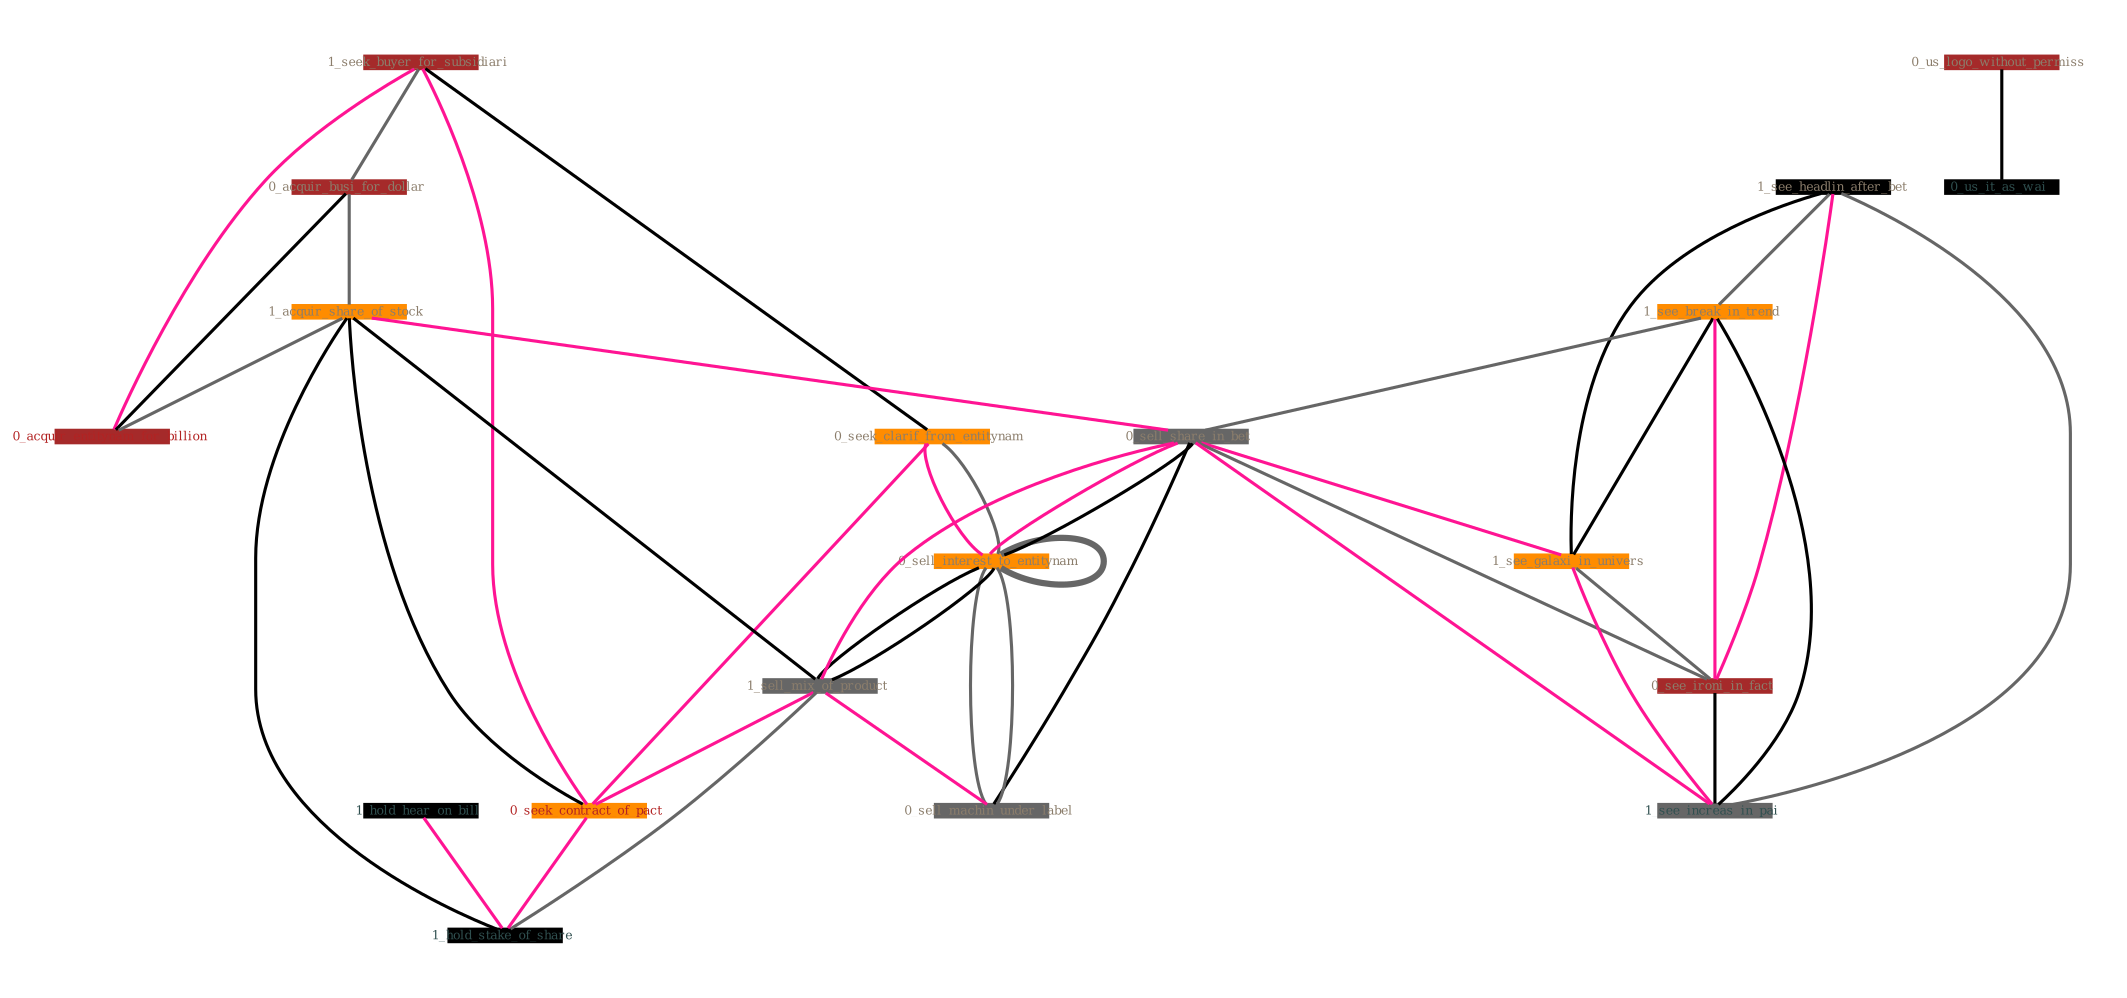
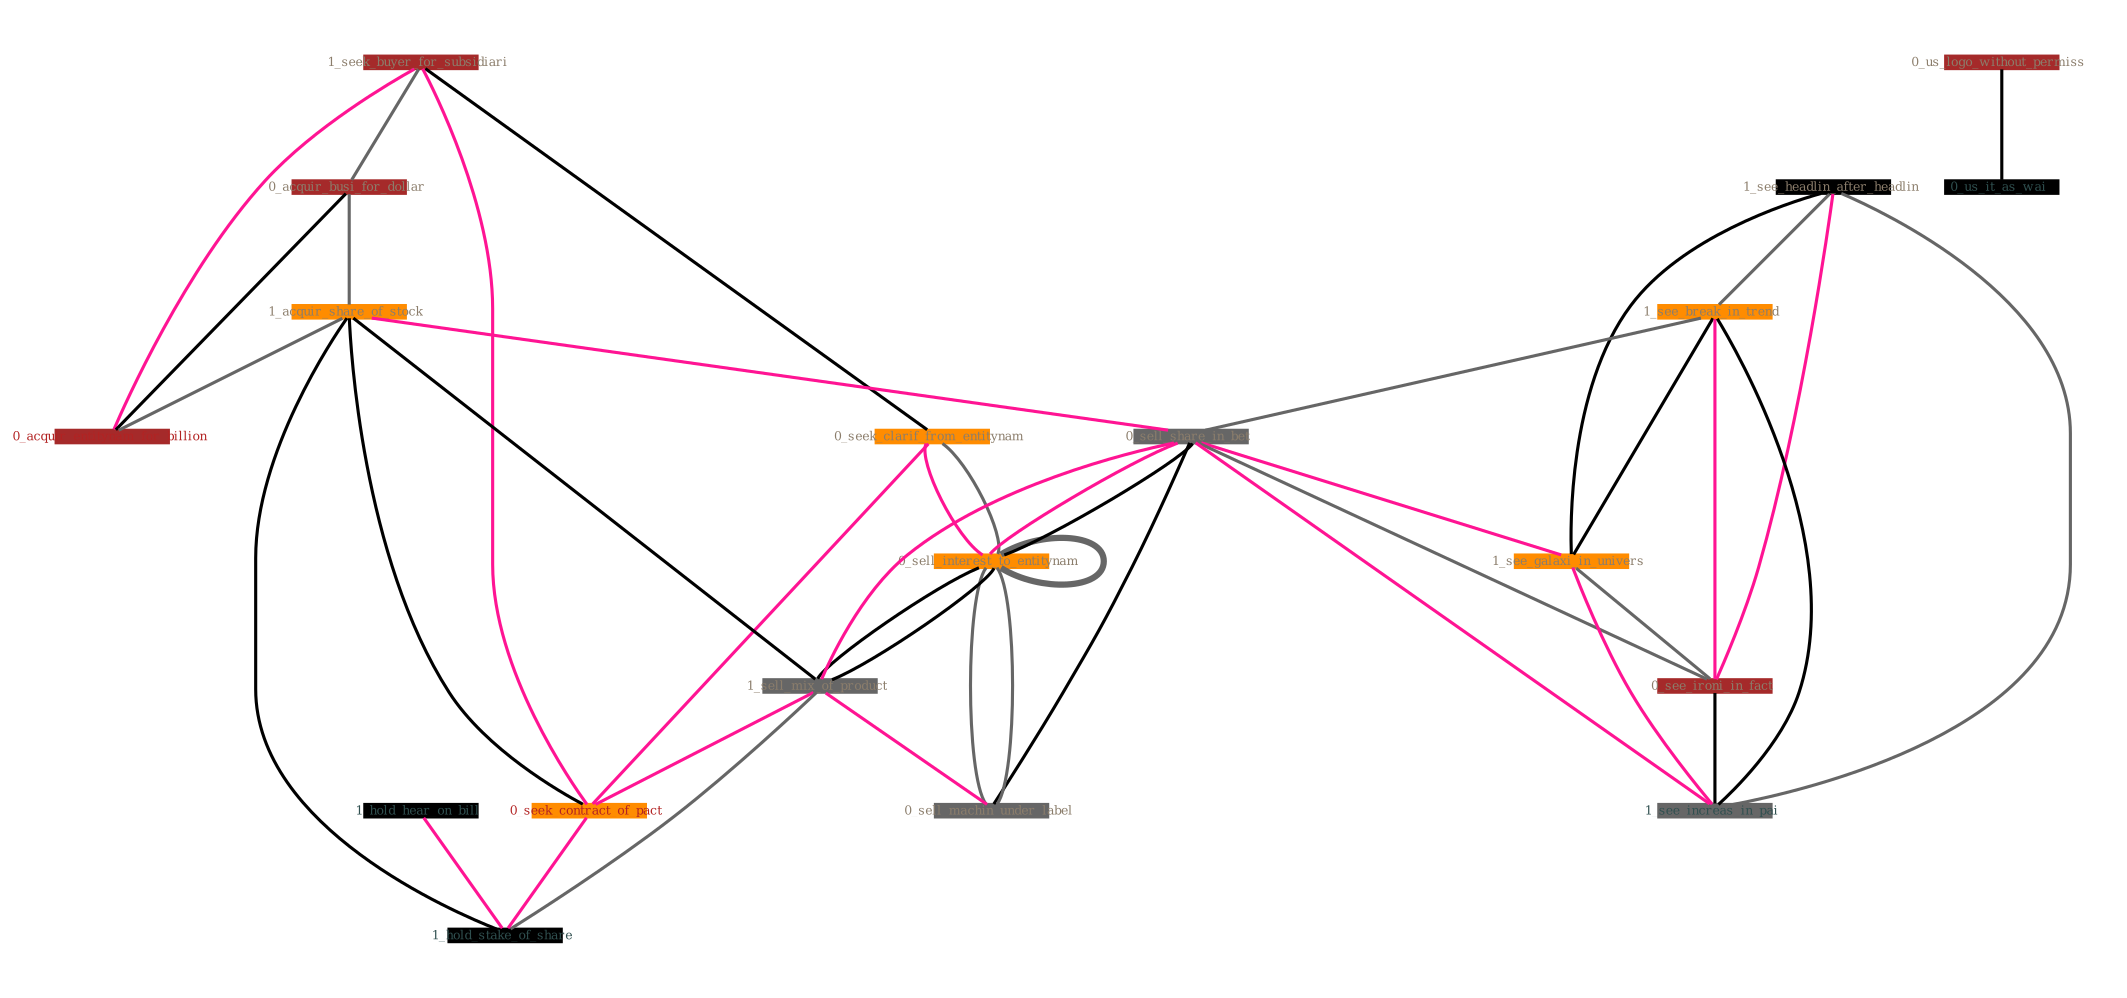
(1833, 187) -> (1833, 187)
